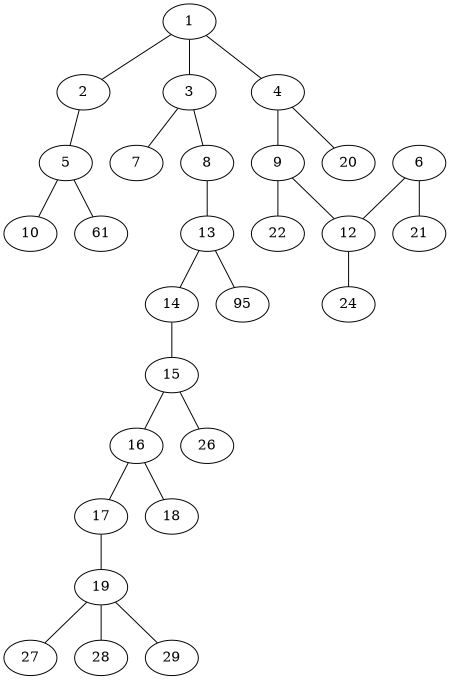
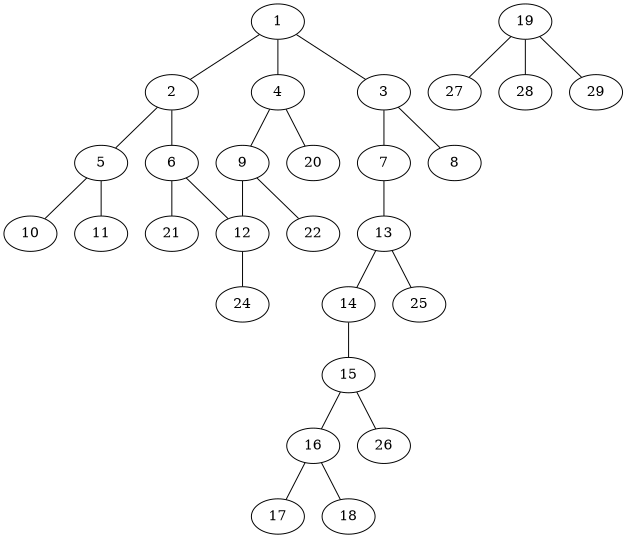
none -> (172, 128)
(207, 198) -> (384, 198)
(101, 234) -> (101, 234)
(243, 304) -> (419, 304)
(101, 552) -> none
